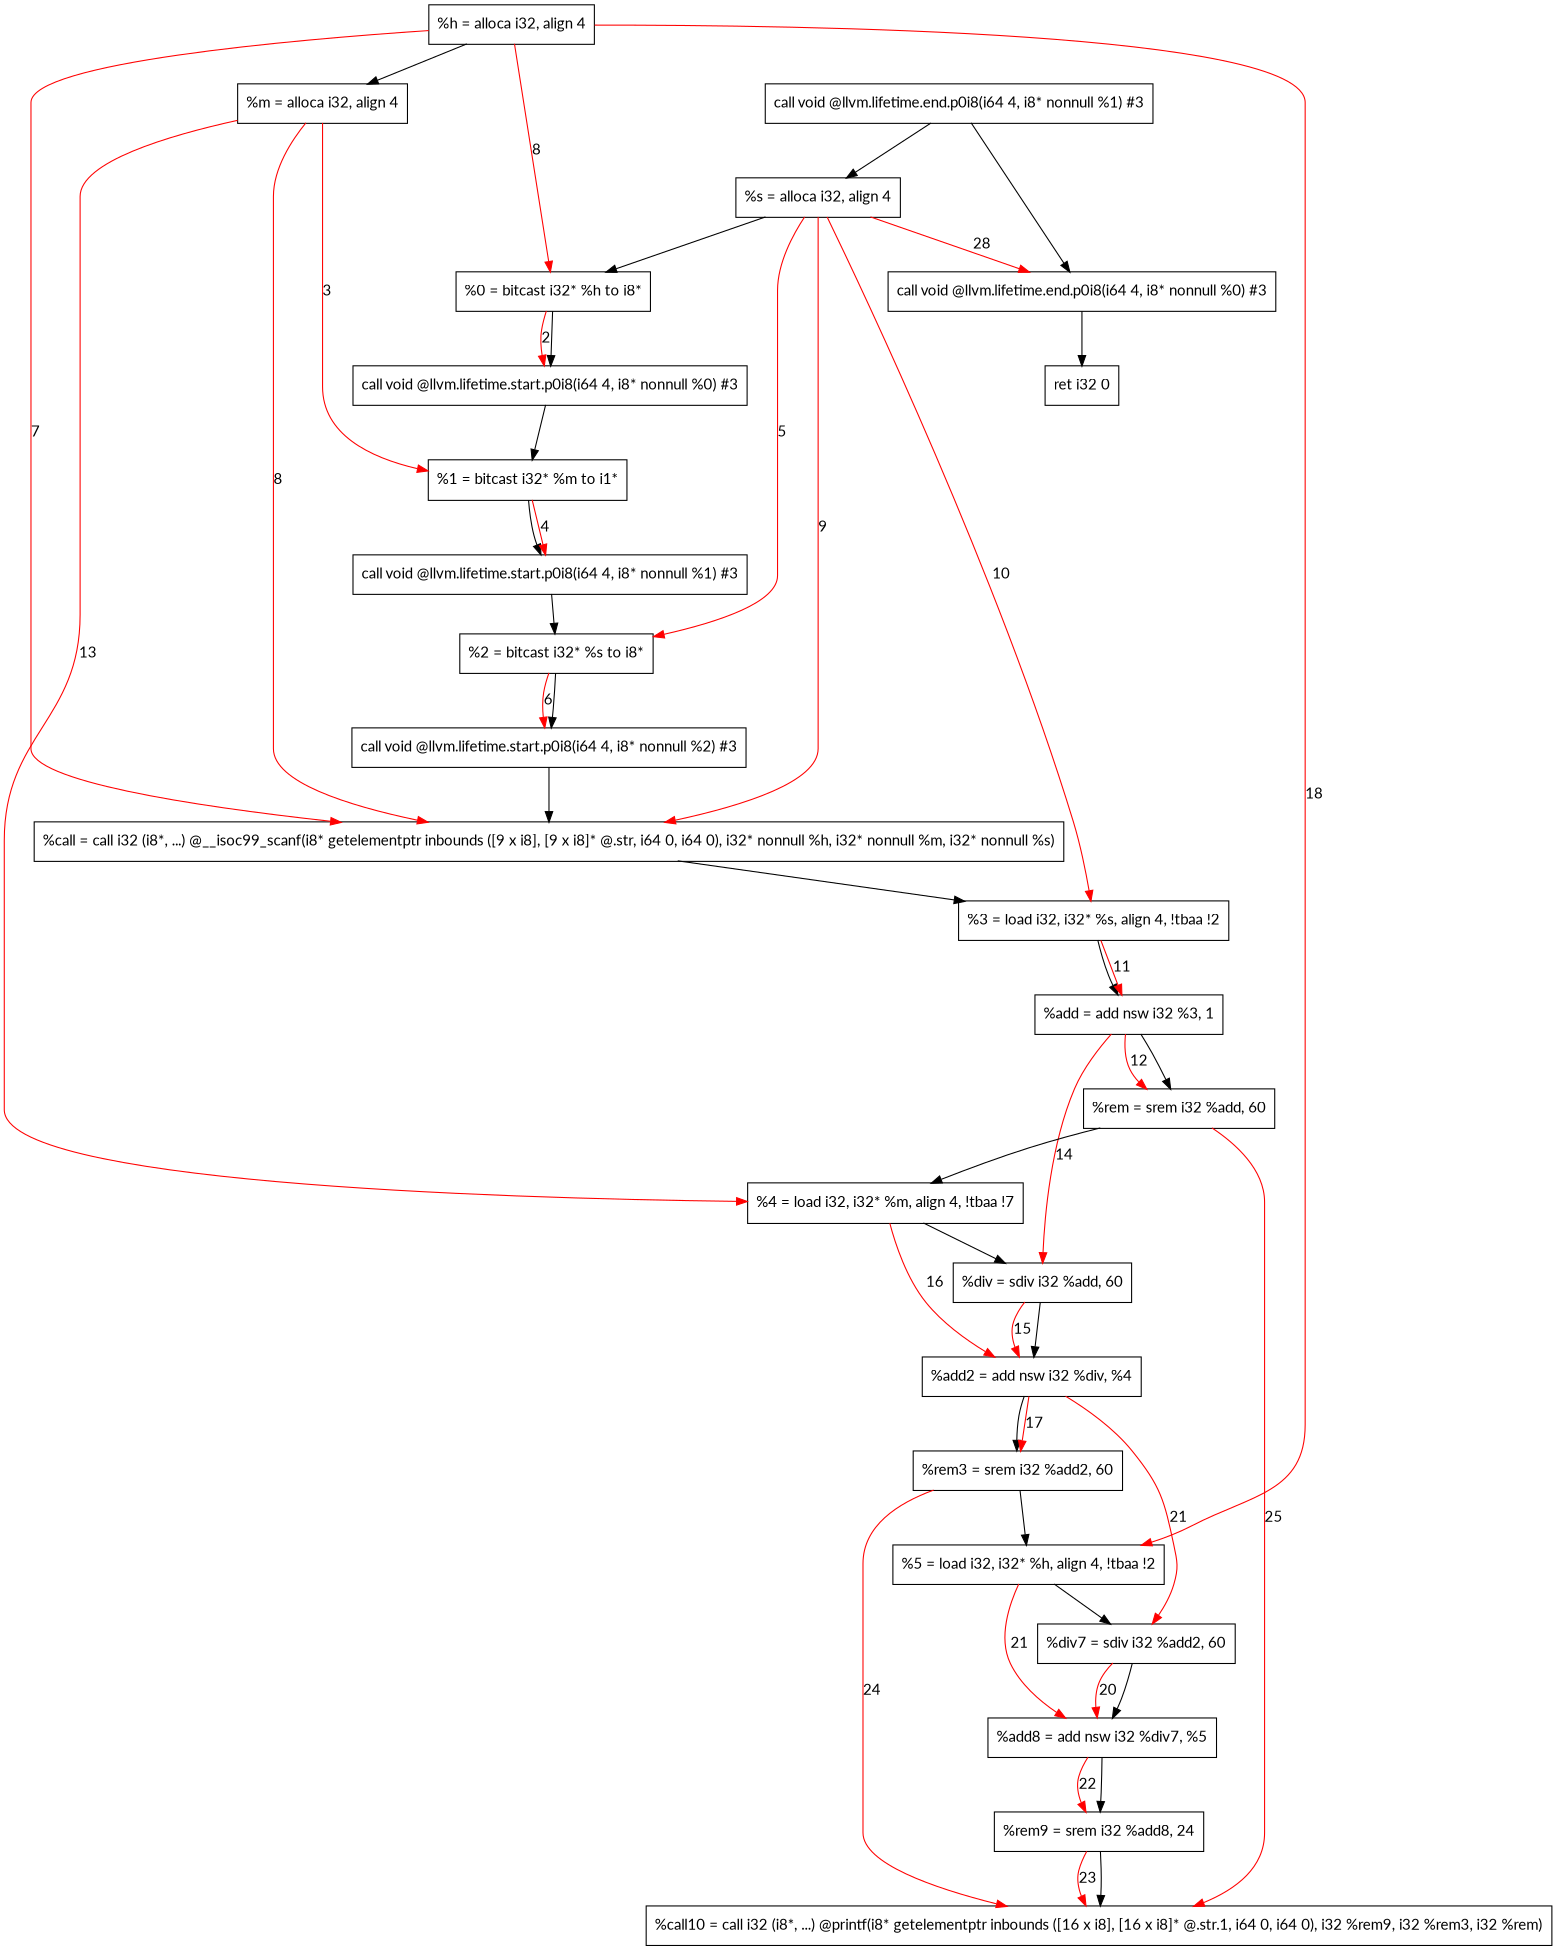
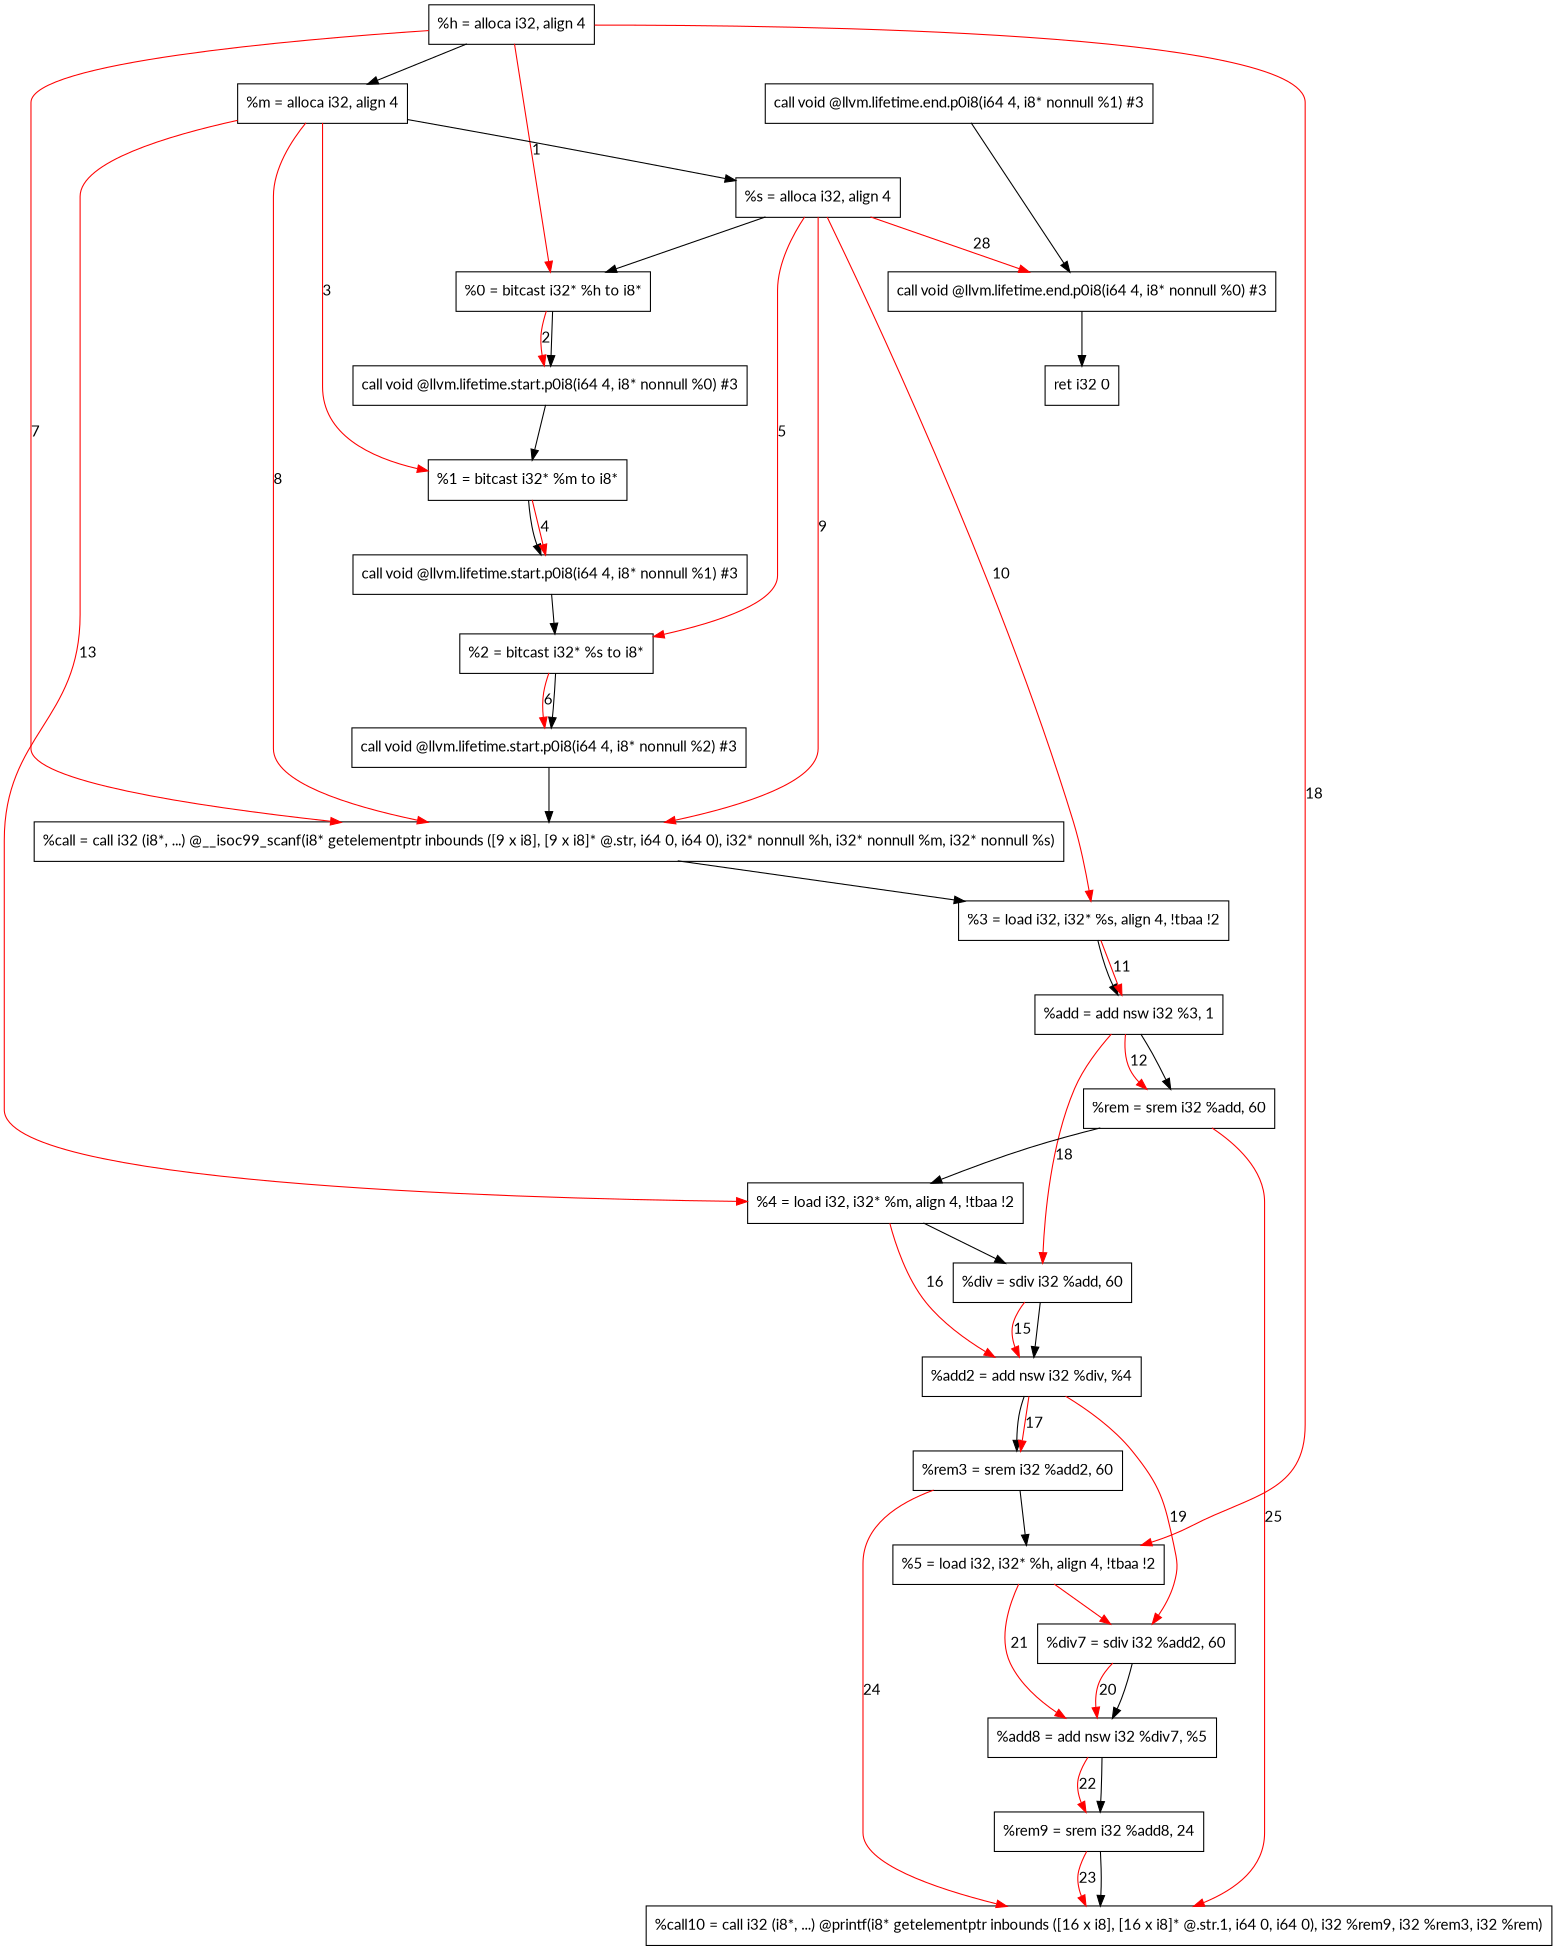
(893, 148) -> (567, 148)
(537, 151) -> (537, 151)
(528, 480) -> (528, 480)
(1064, 1156) -> (1064, 1156)
(885, 1203) -> (885, 1203)
(1179, 1518) -> (1179, 1518)
(1078, 1601) -> (1078, 1601)
